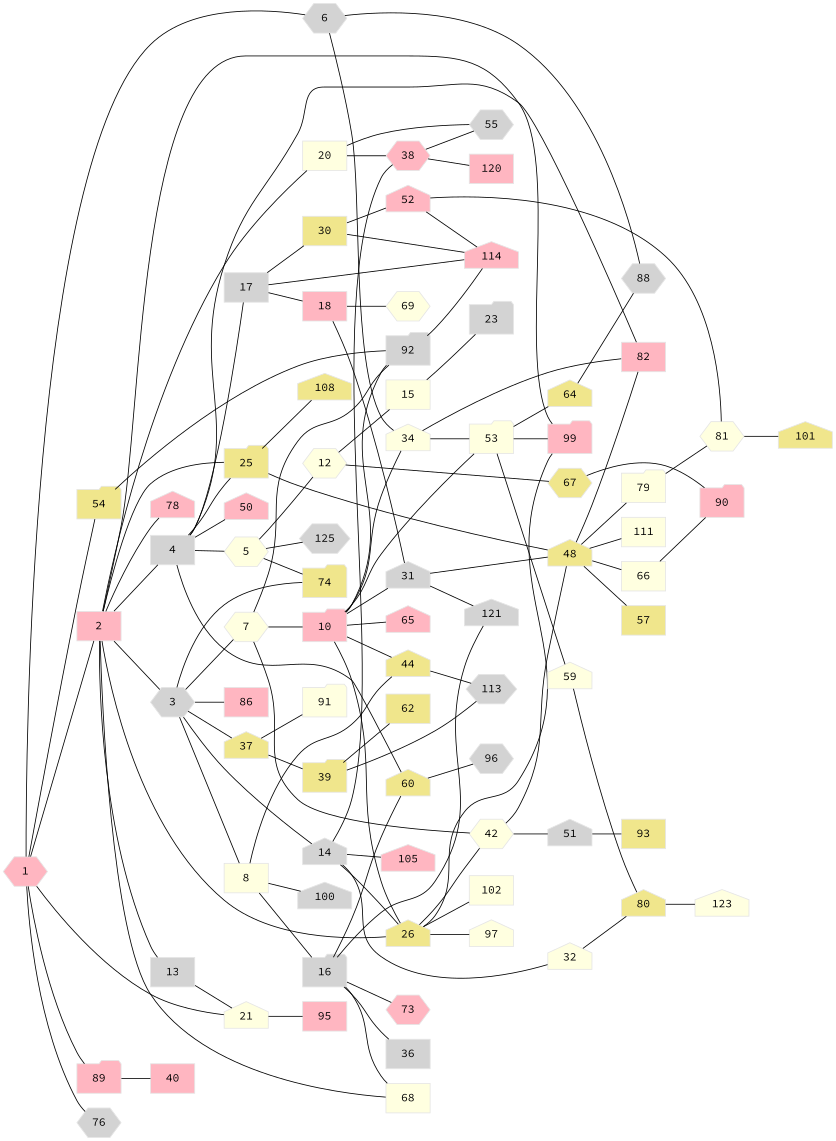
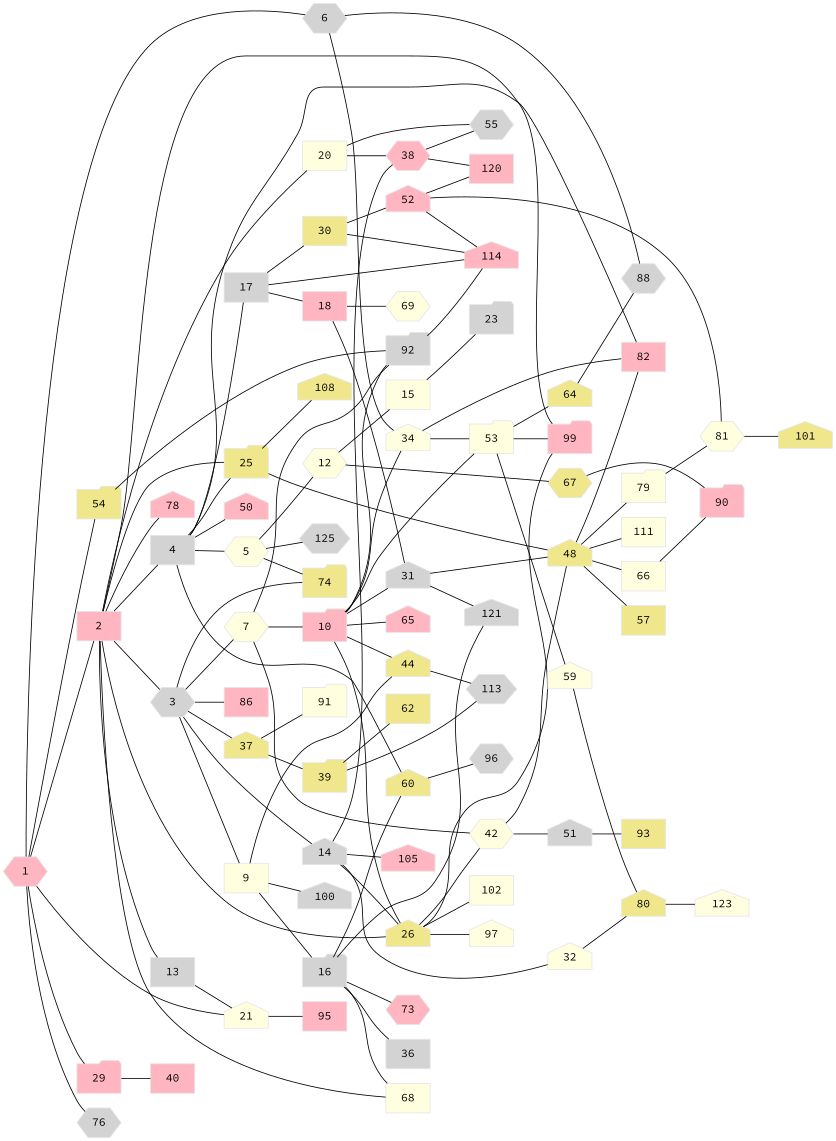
none -> (448, 185)
(246, 878) -> (246, 878)
(99, 1079) -> (99, 1079)
